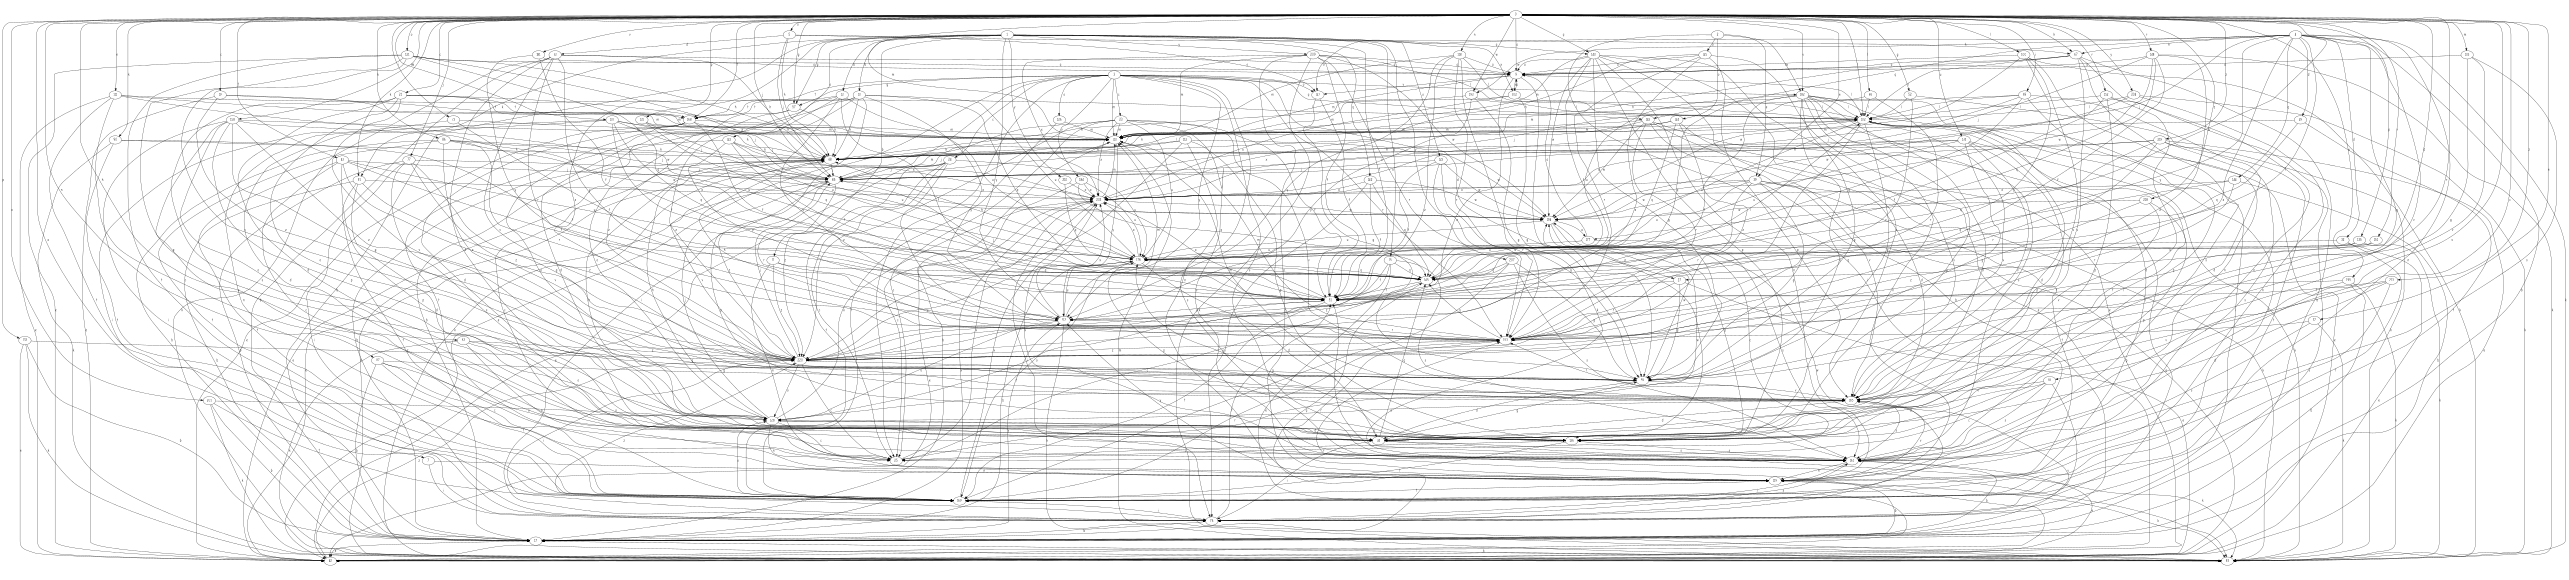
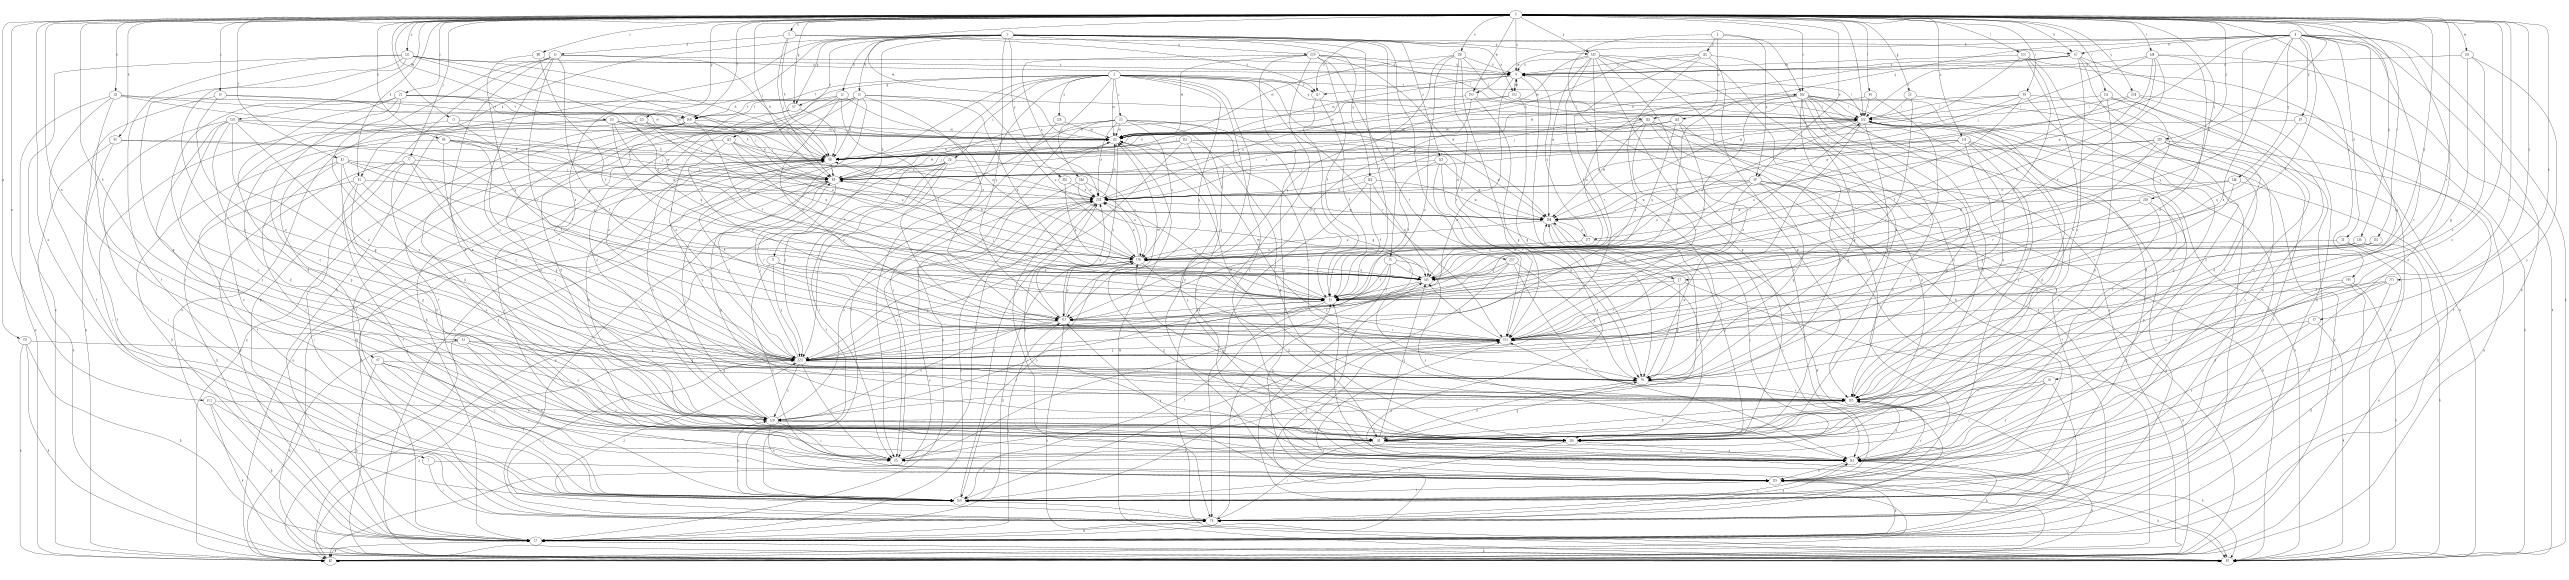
(379, 416) -> (406, 402)
